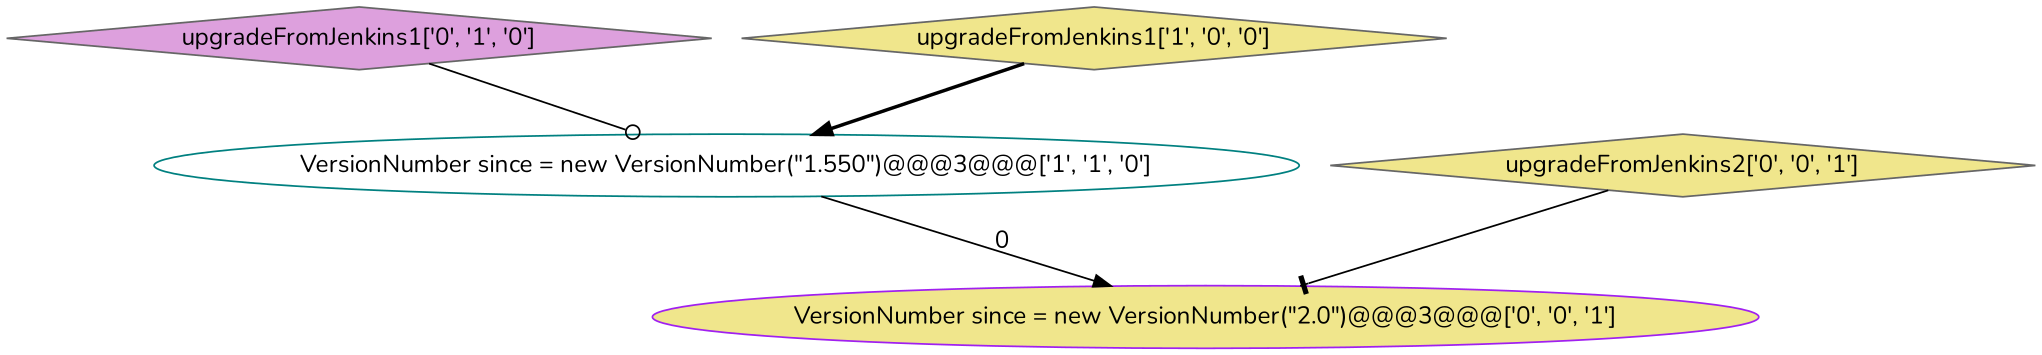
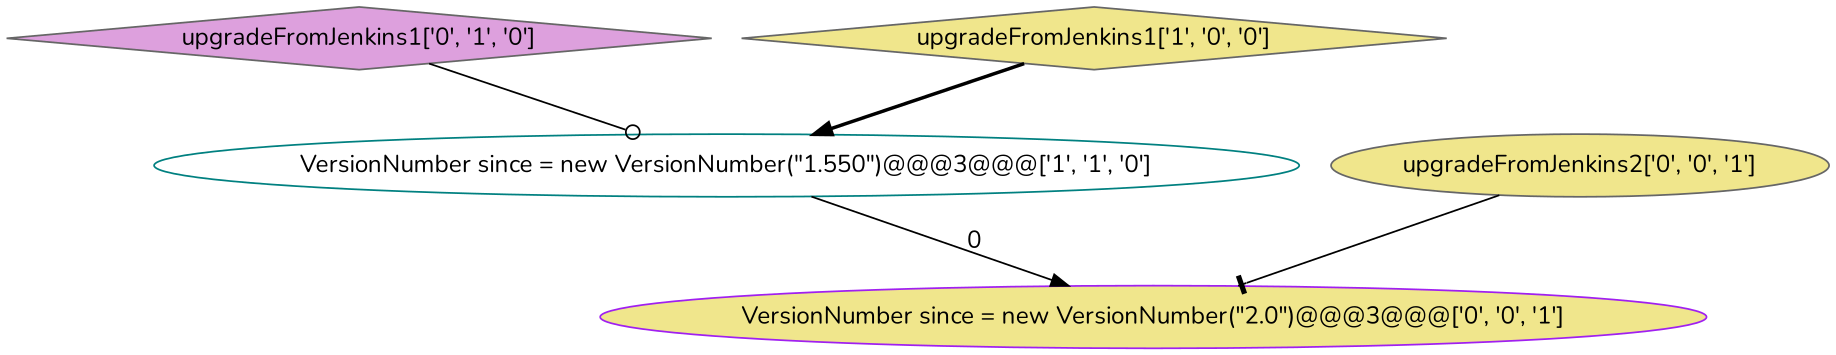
(1683, 165) -> (1580, 165)
